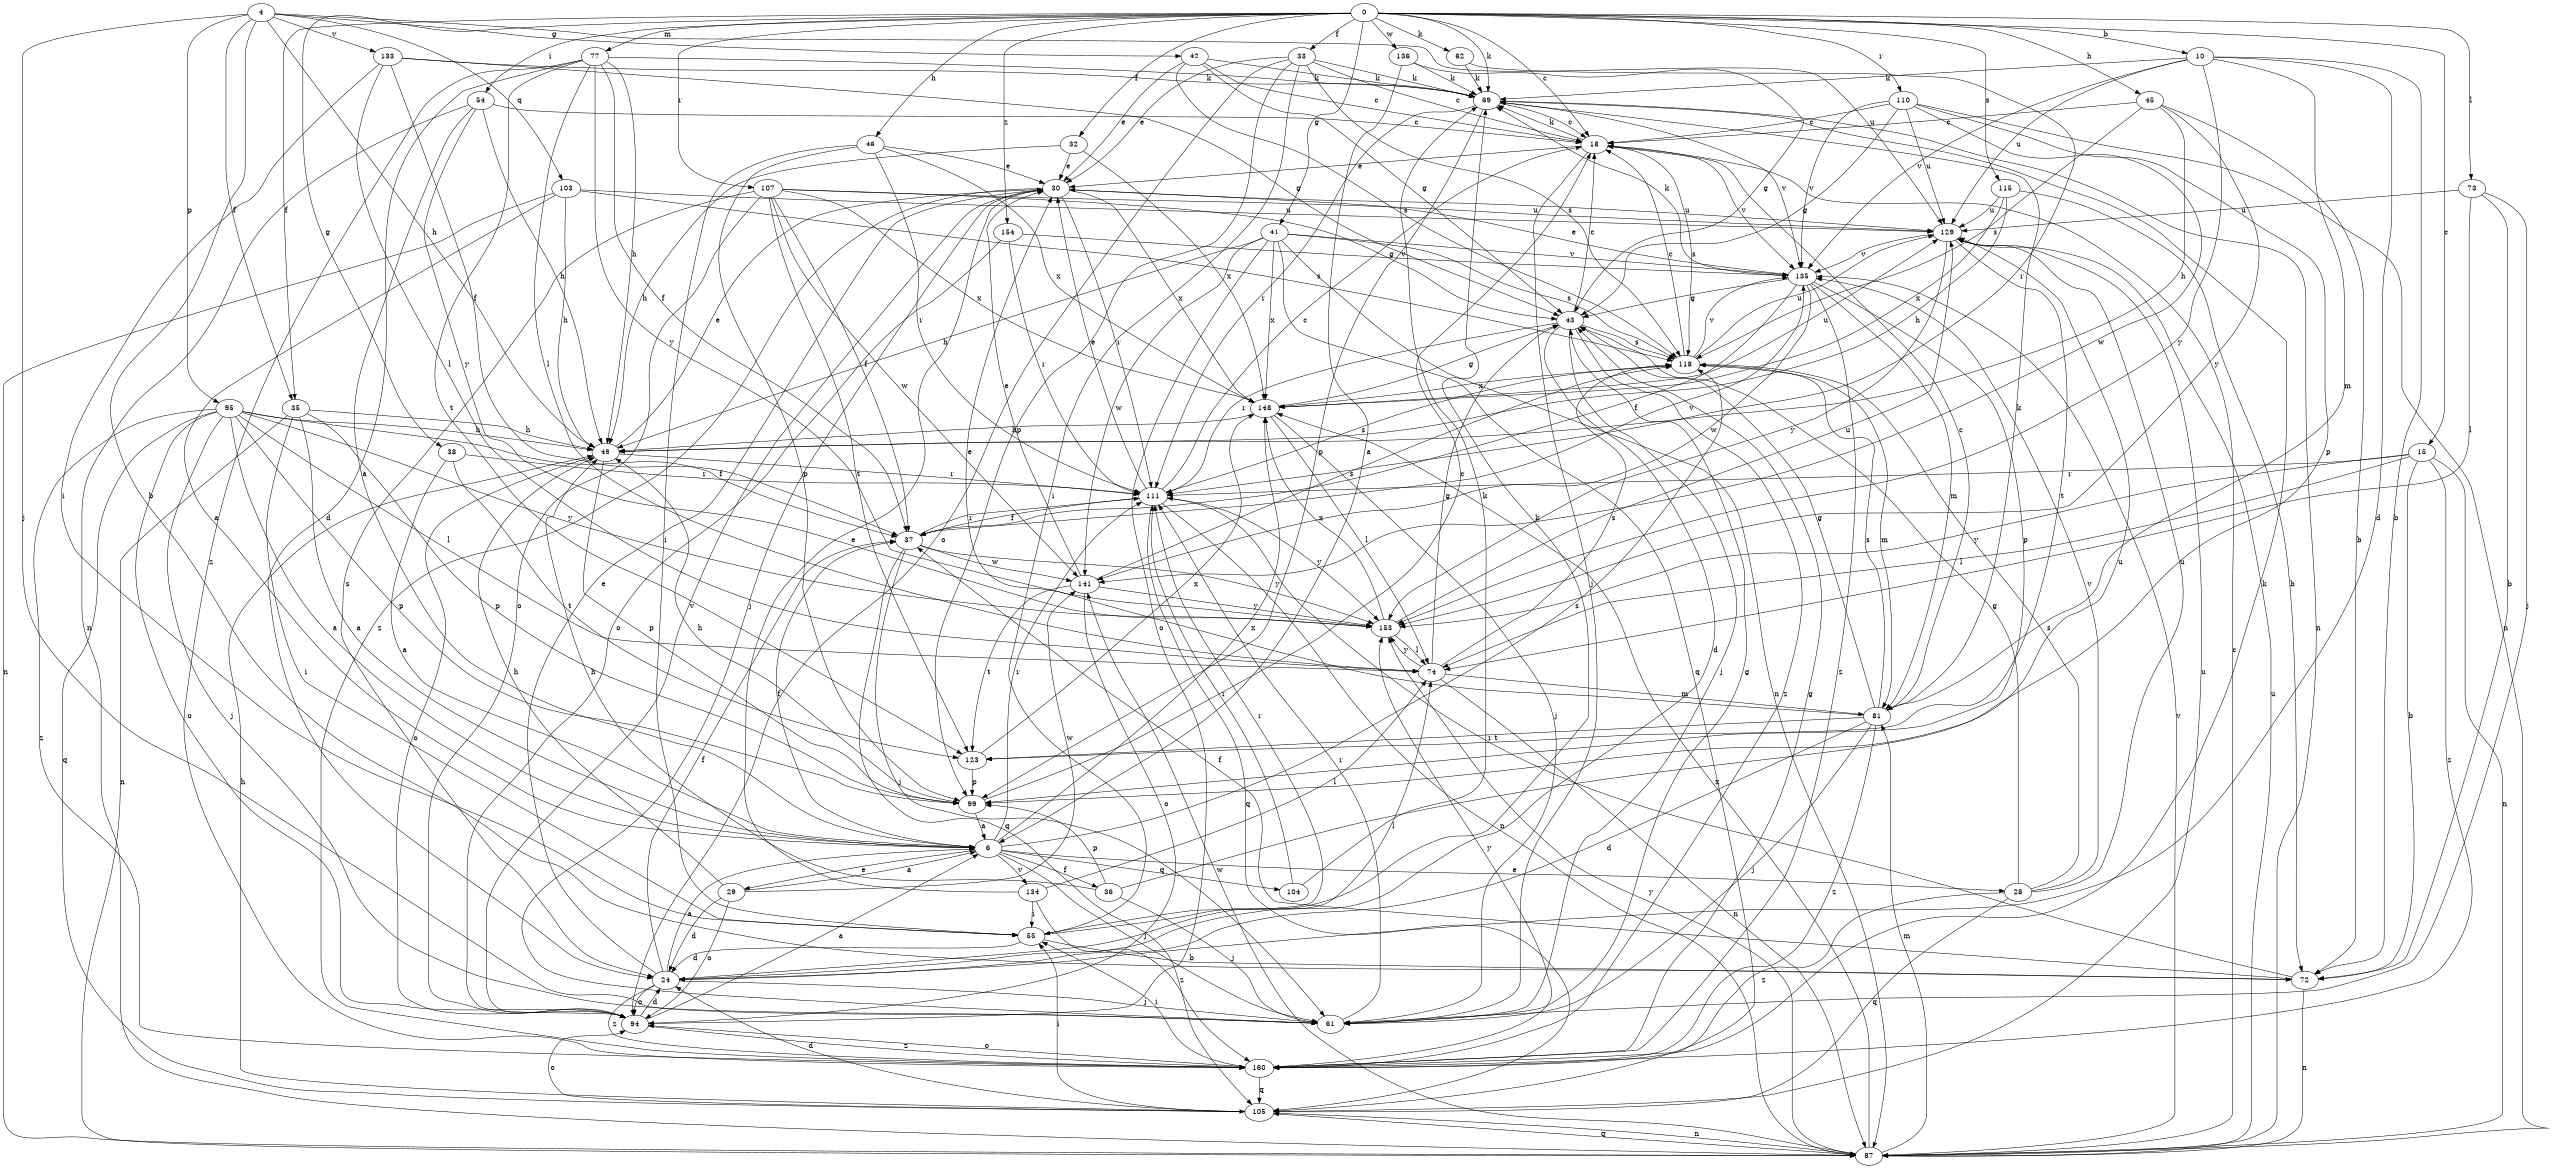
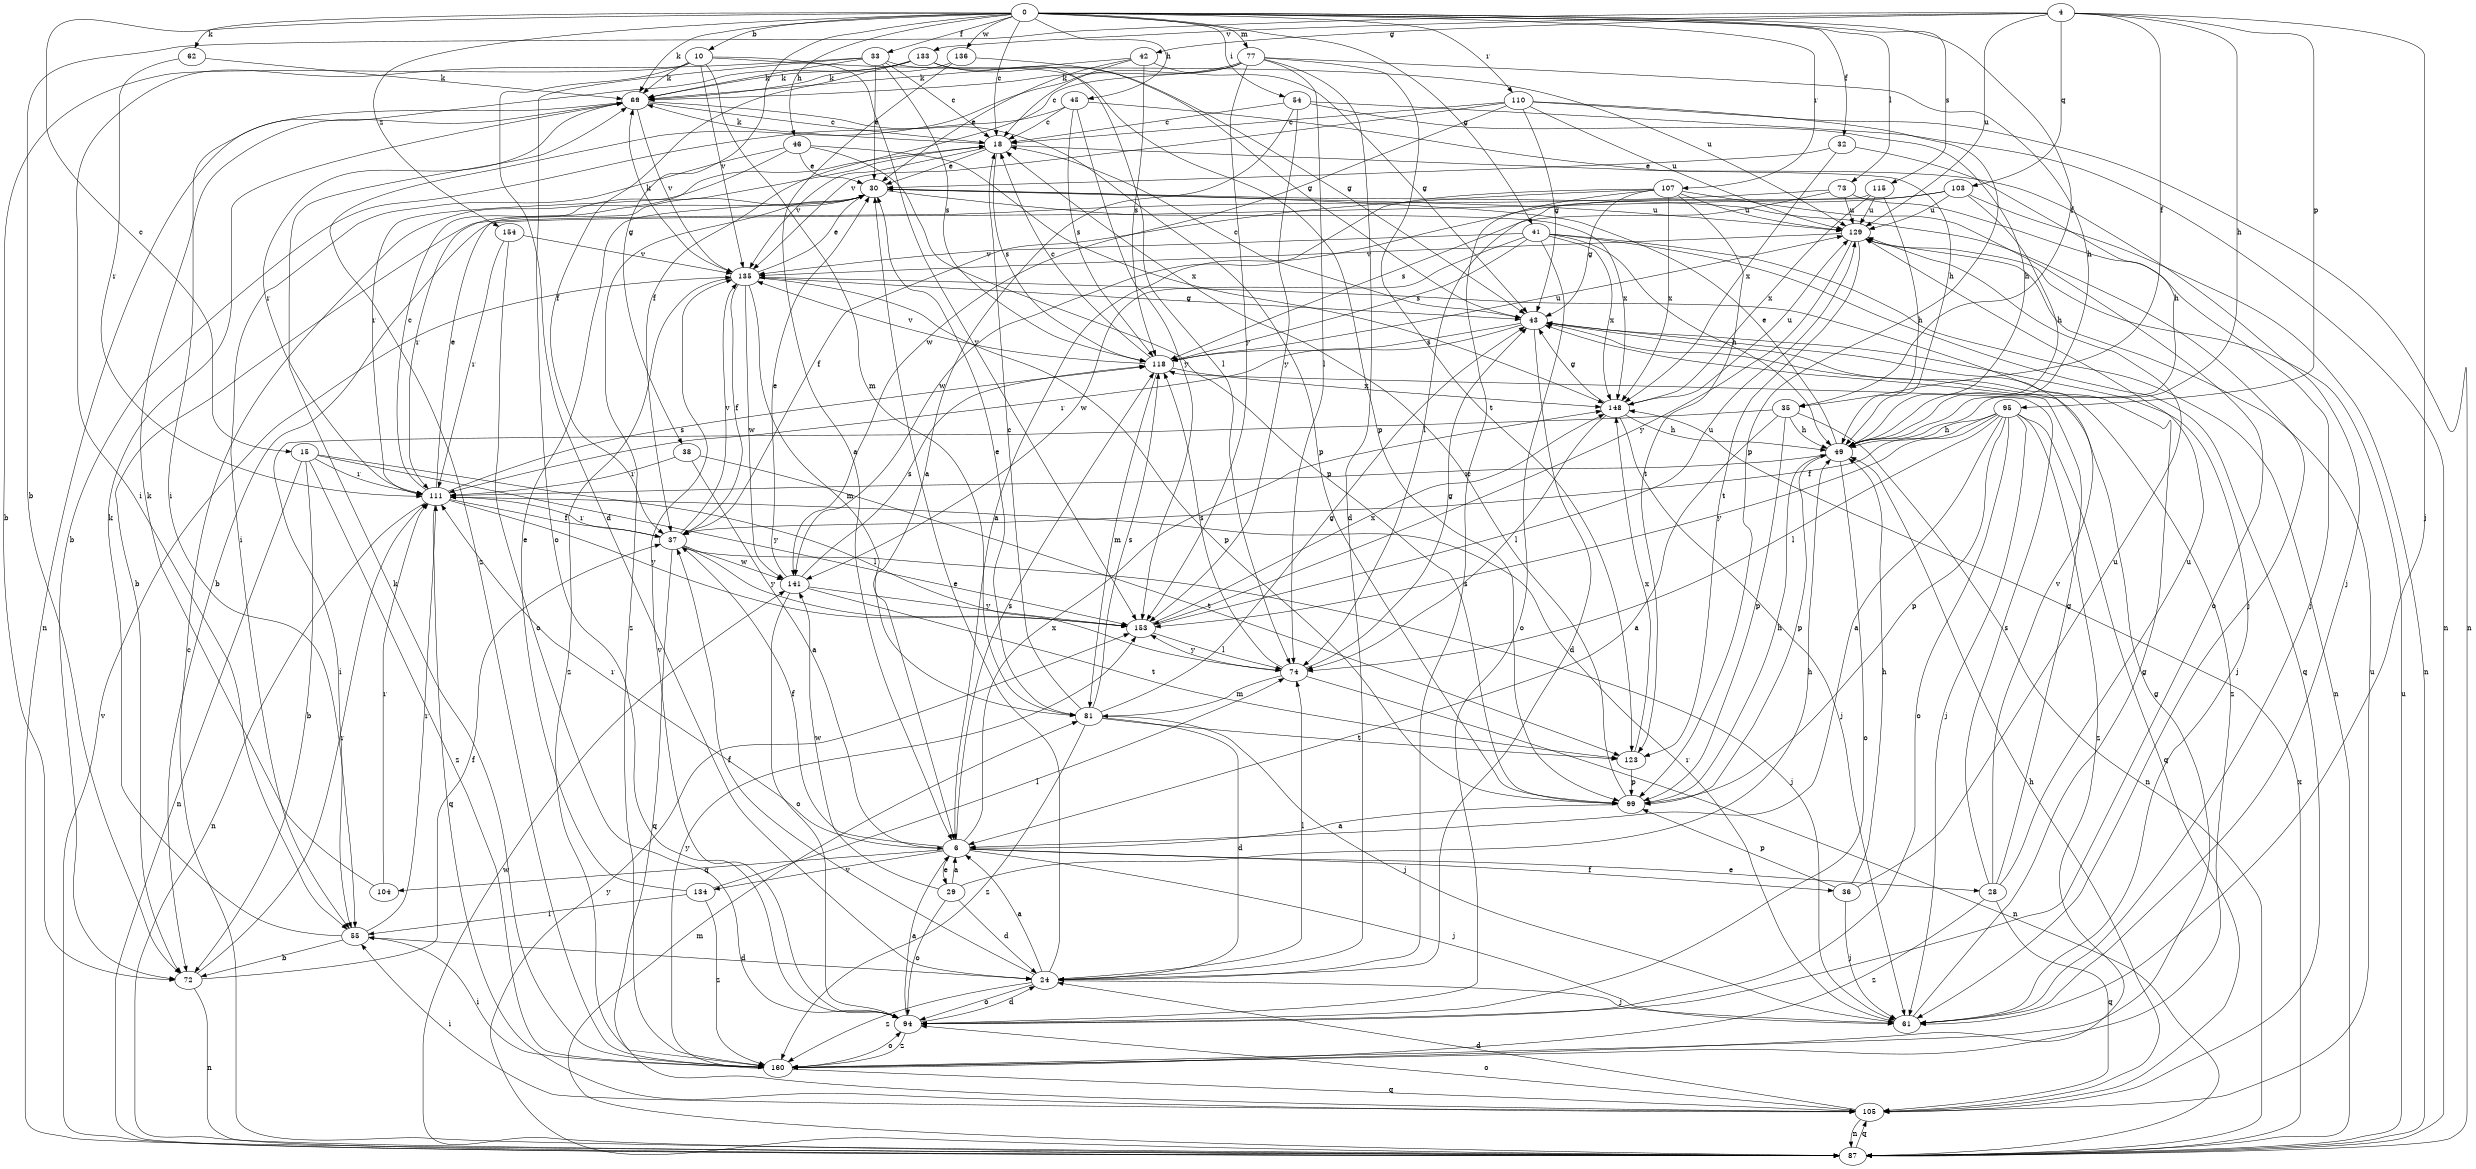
(2038, 204) -> none
(680, 626) -> (664, 713)
